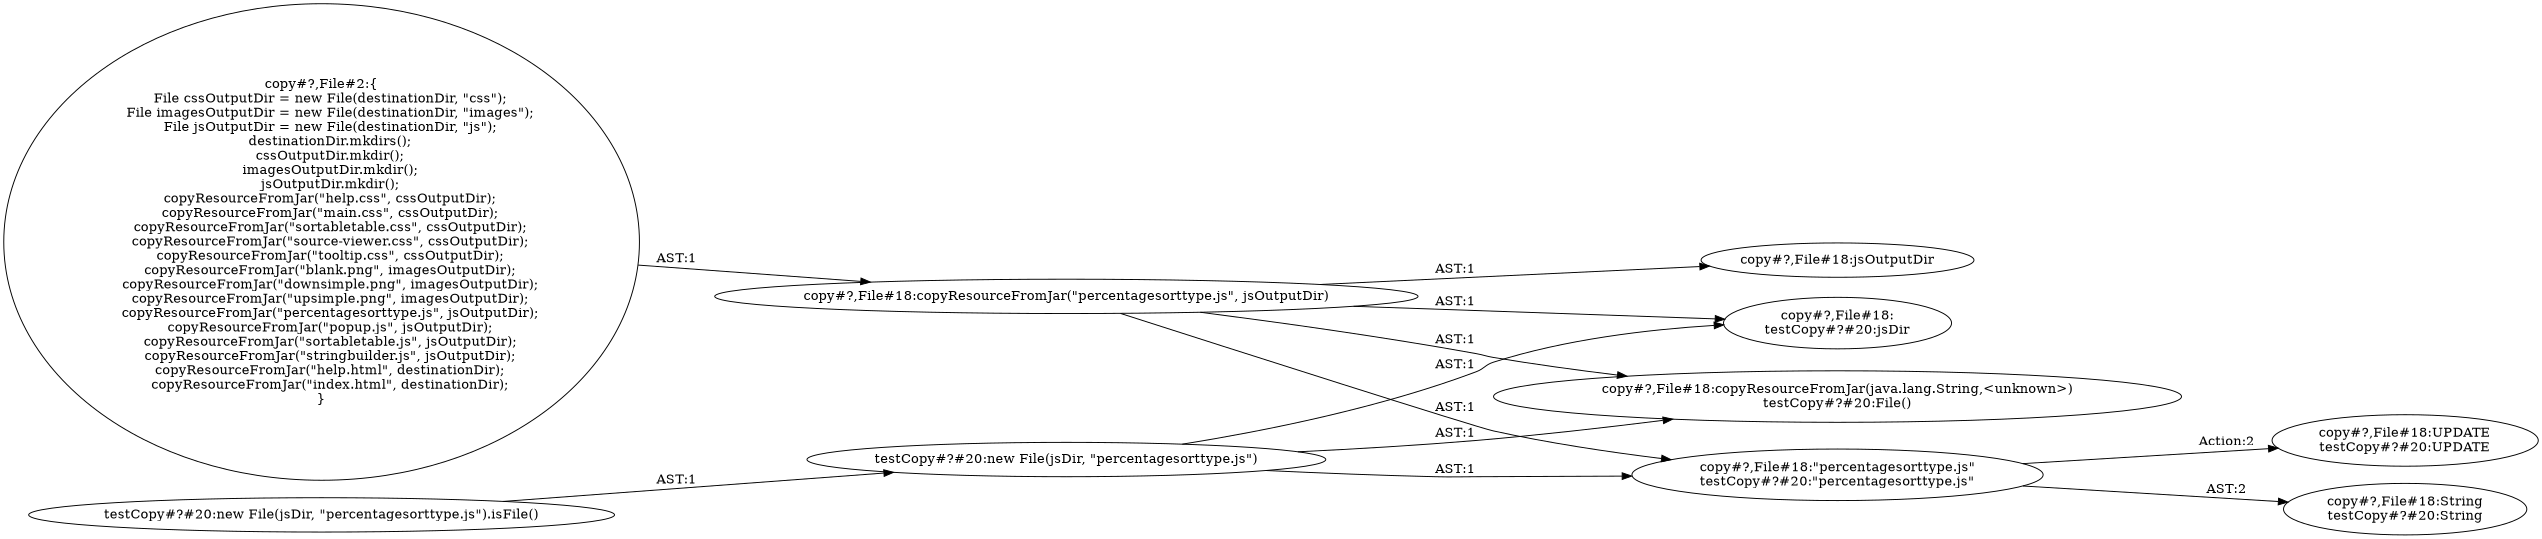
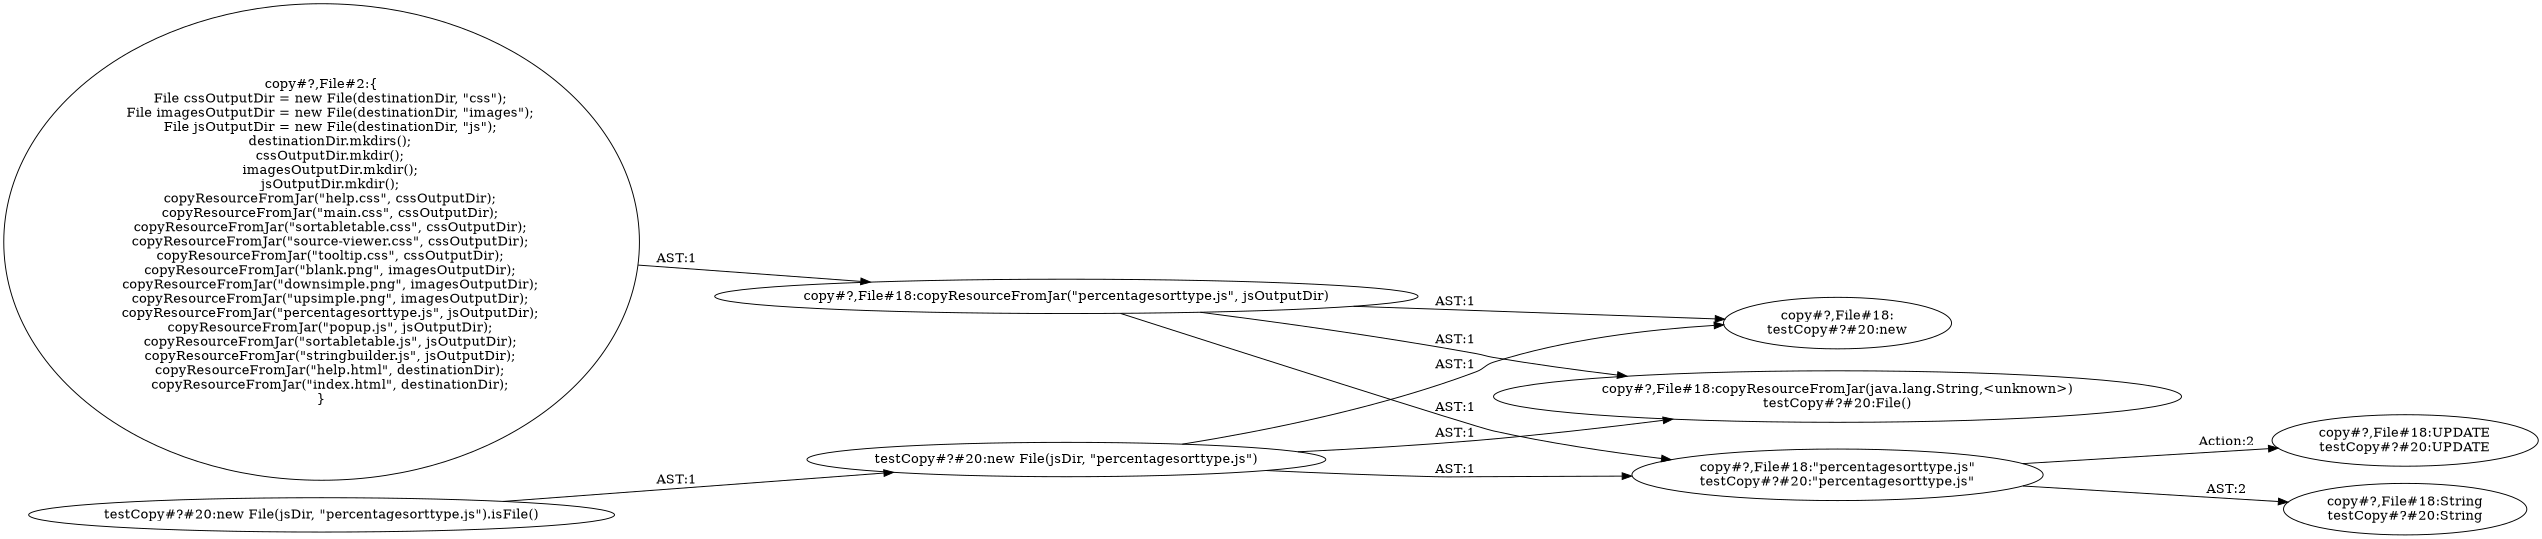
(1838, 260) -> none
(1838, 323) -> (1838, 323)
